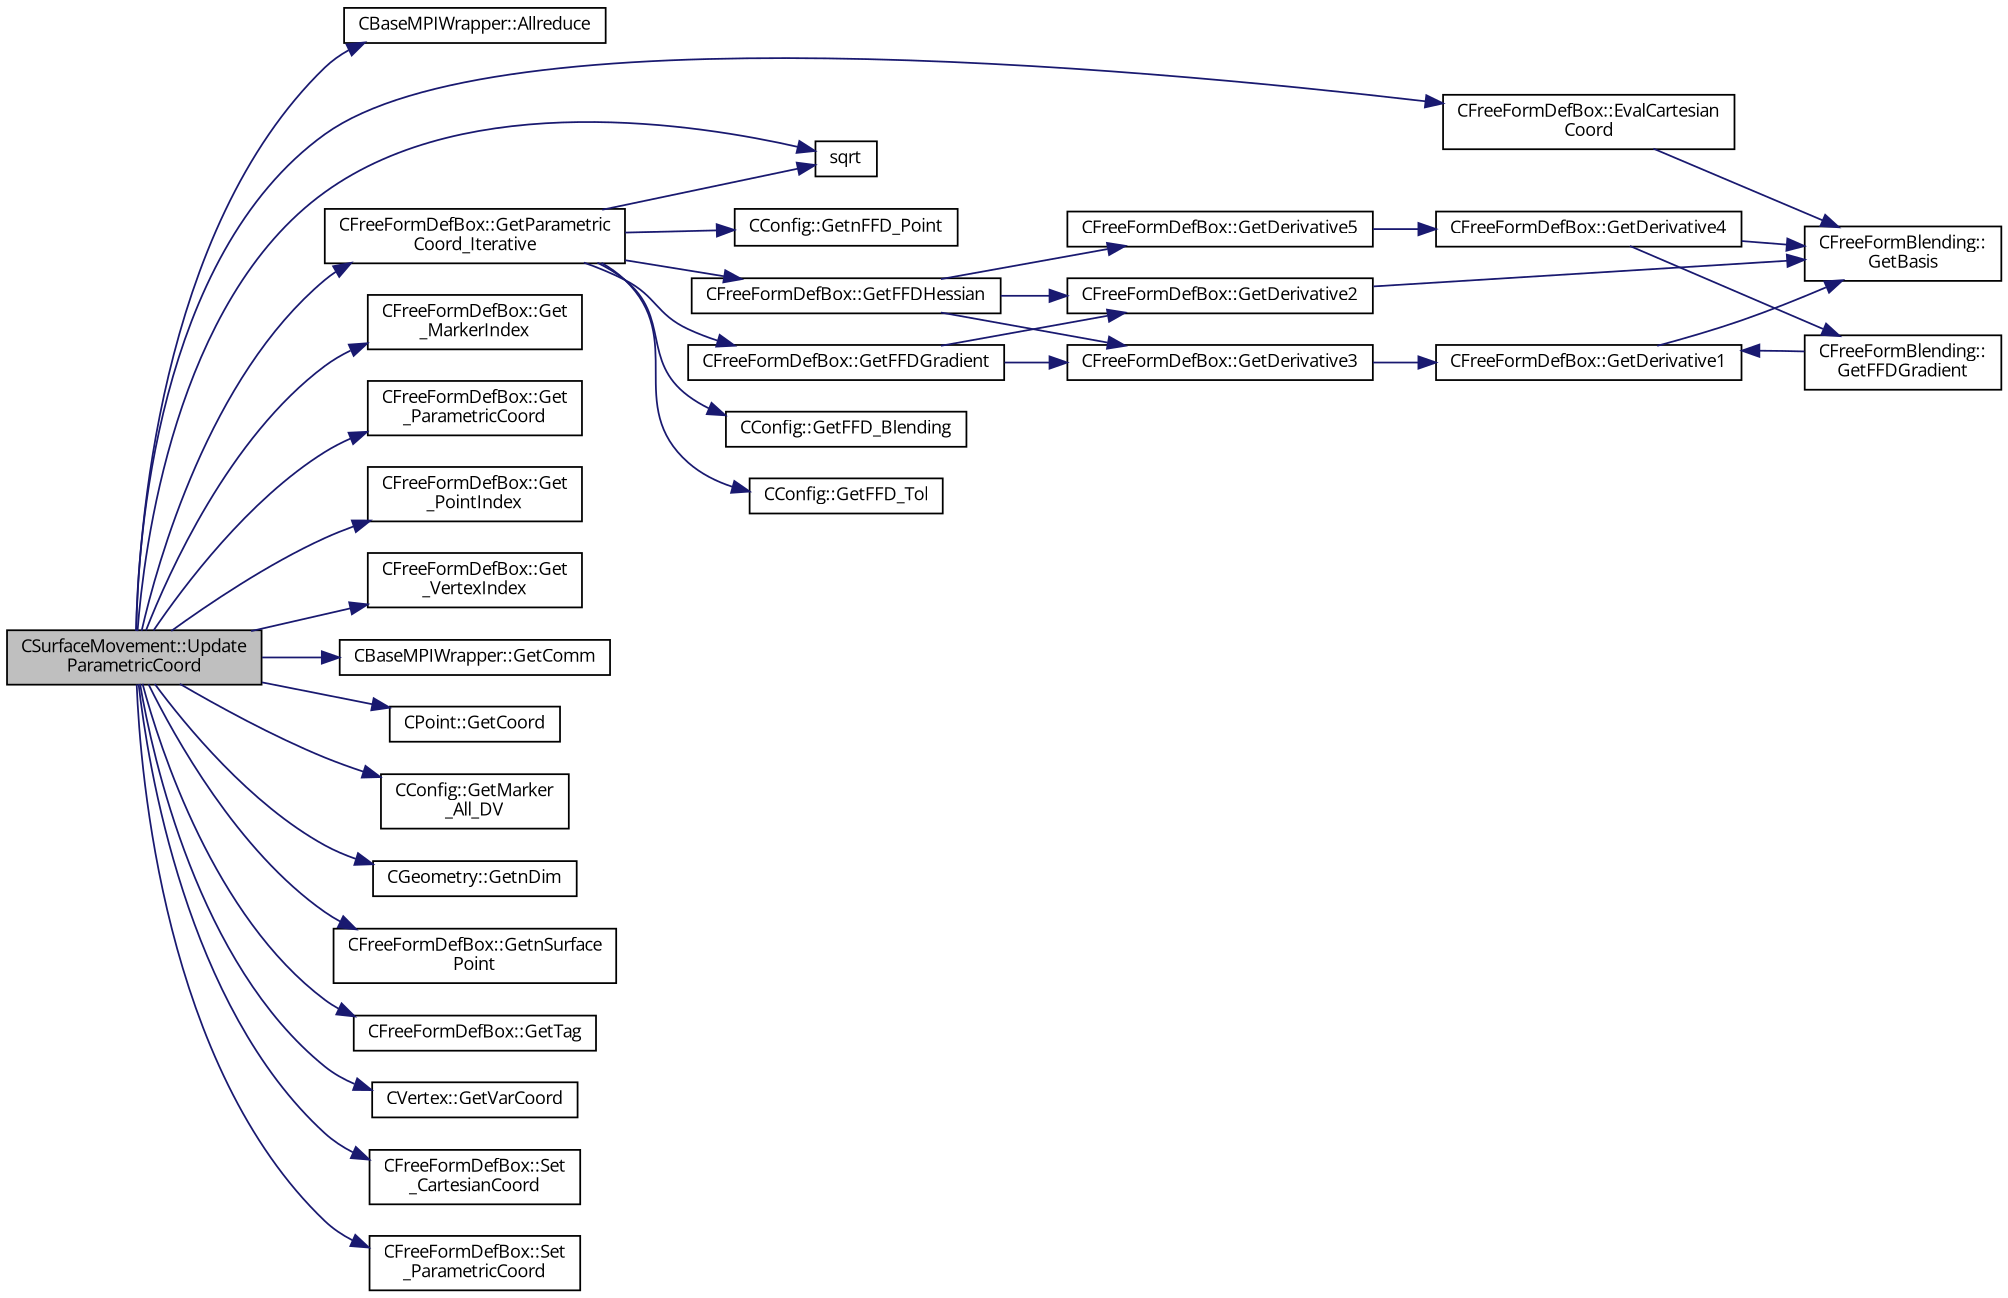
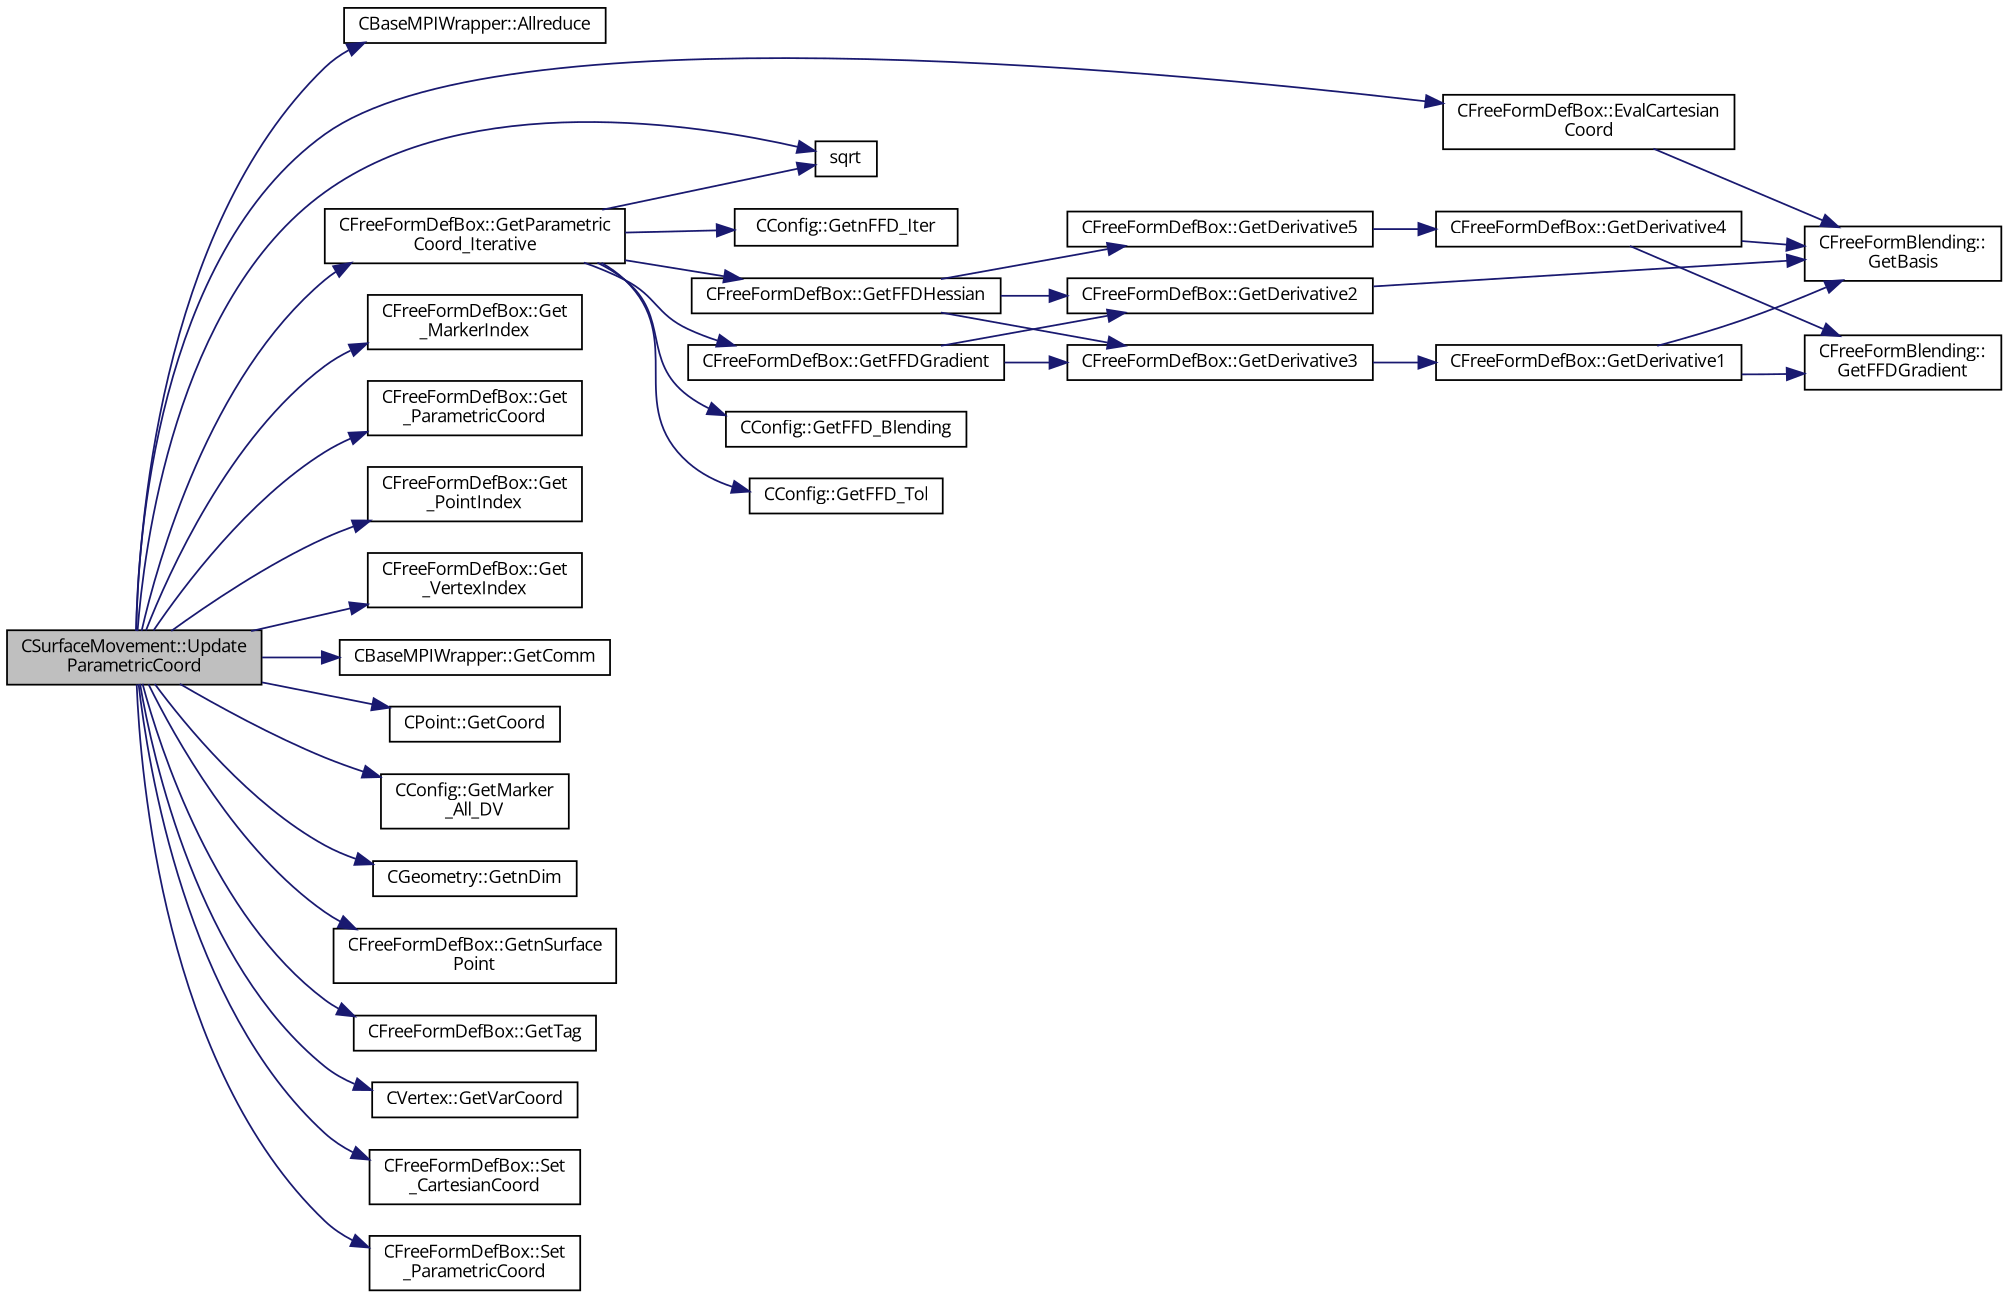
(846, 227) -> (846, 227)
(1782, 351) -> (1764, 374)
